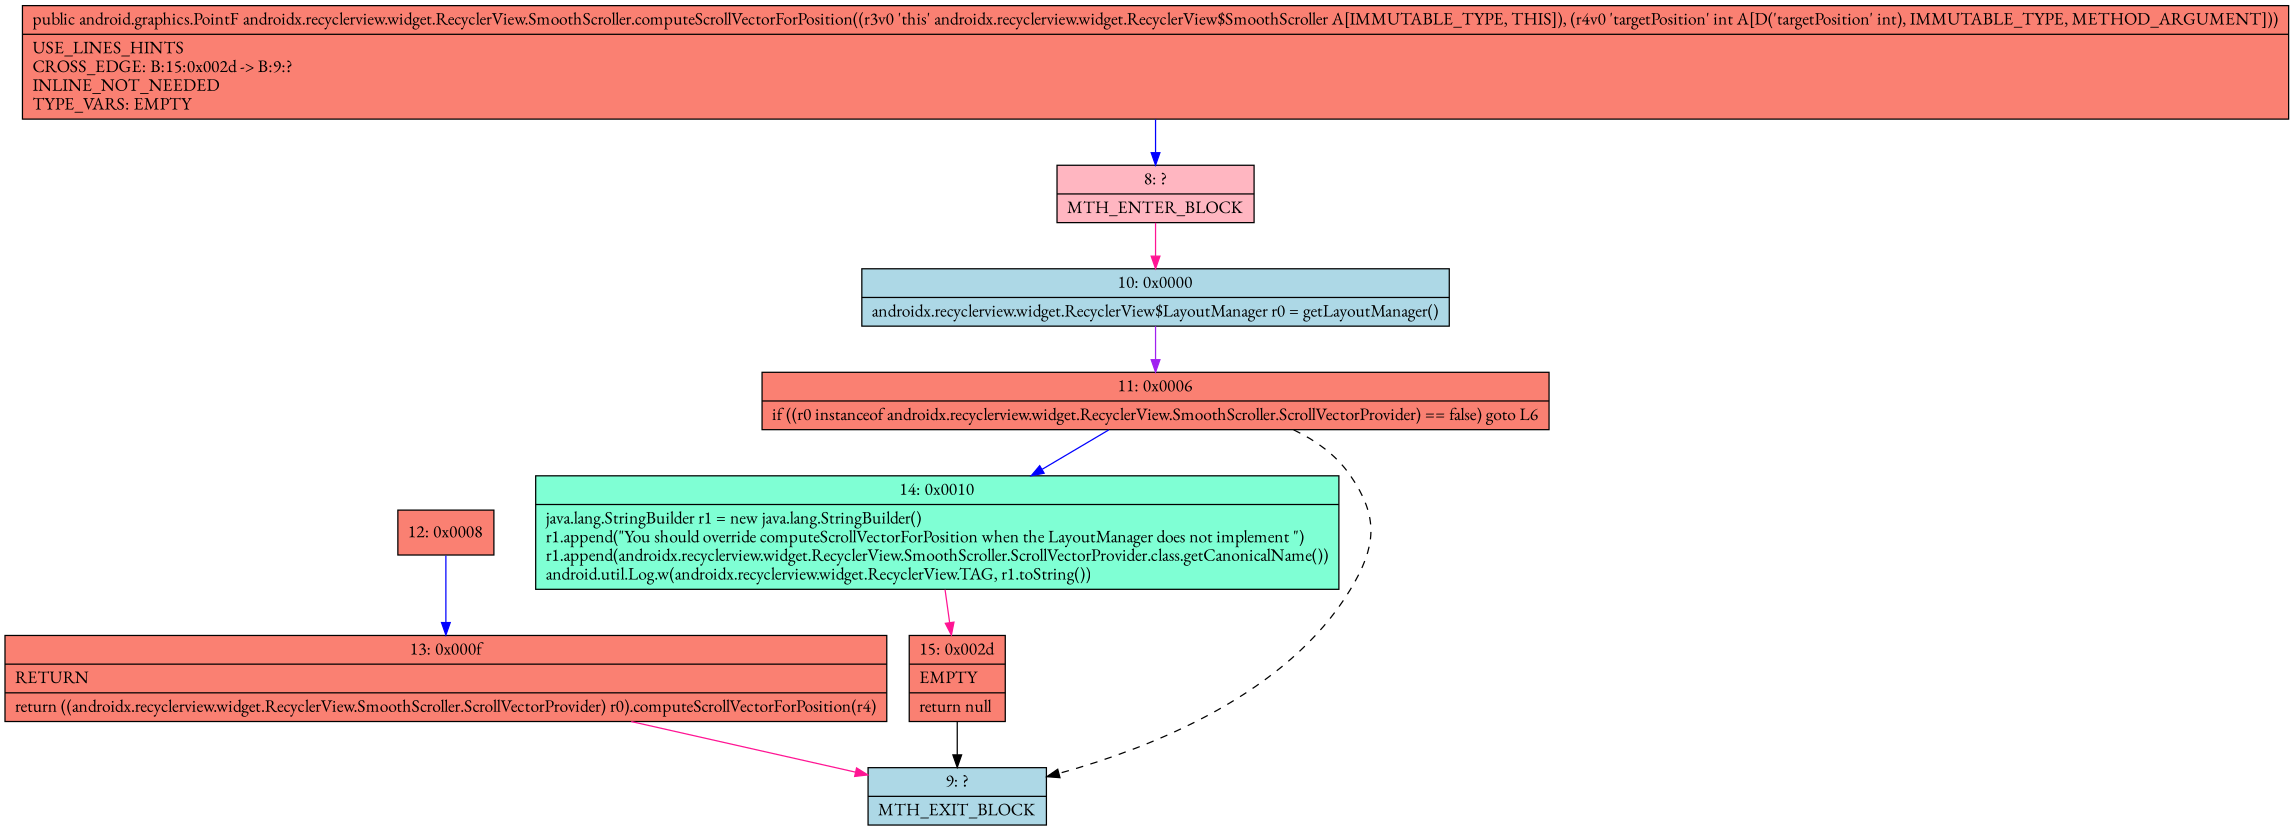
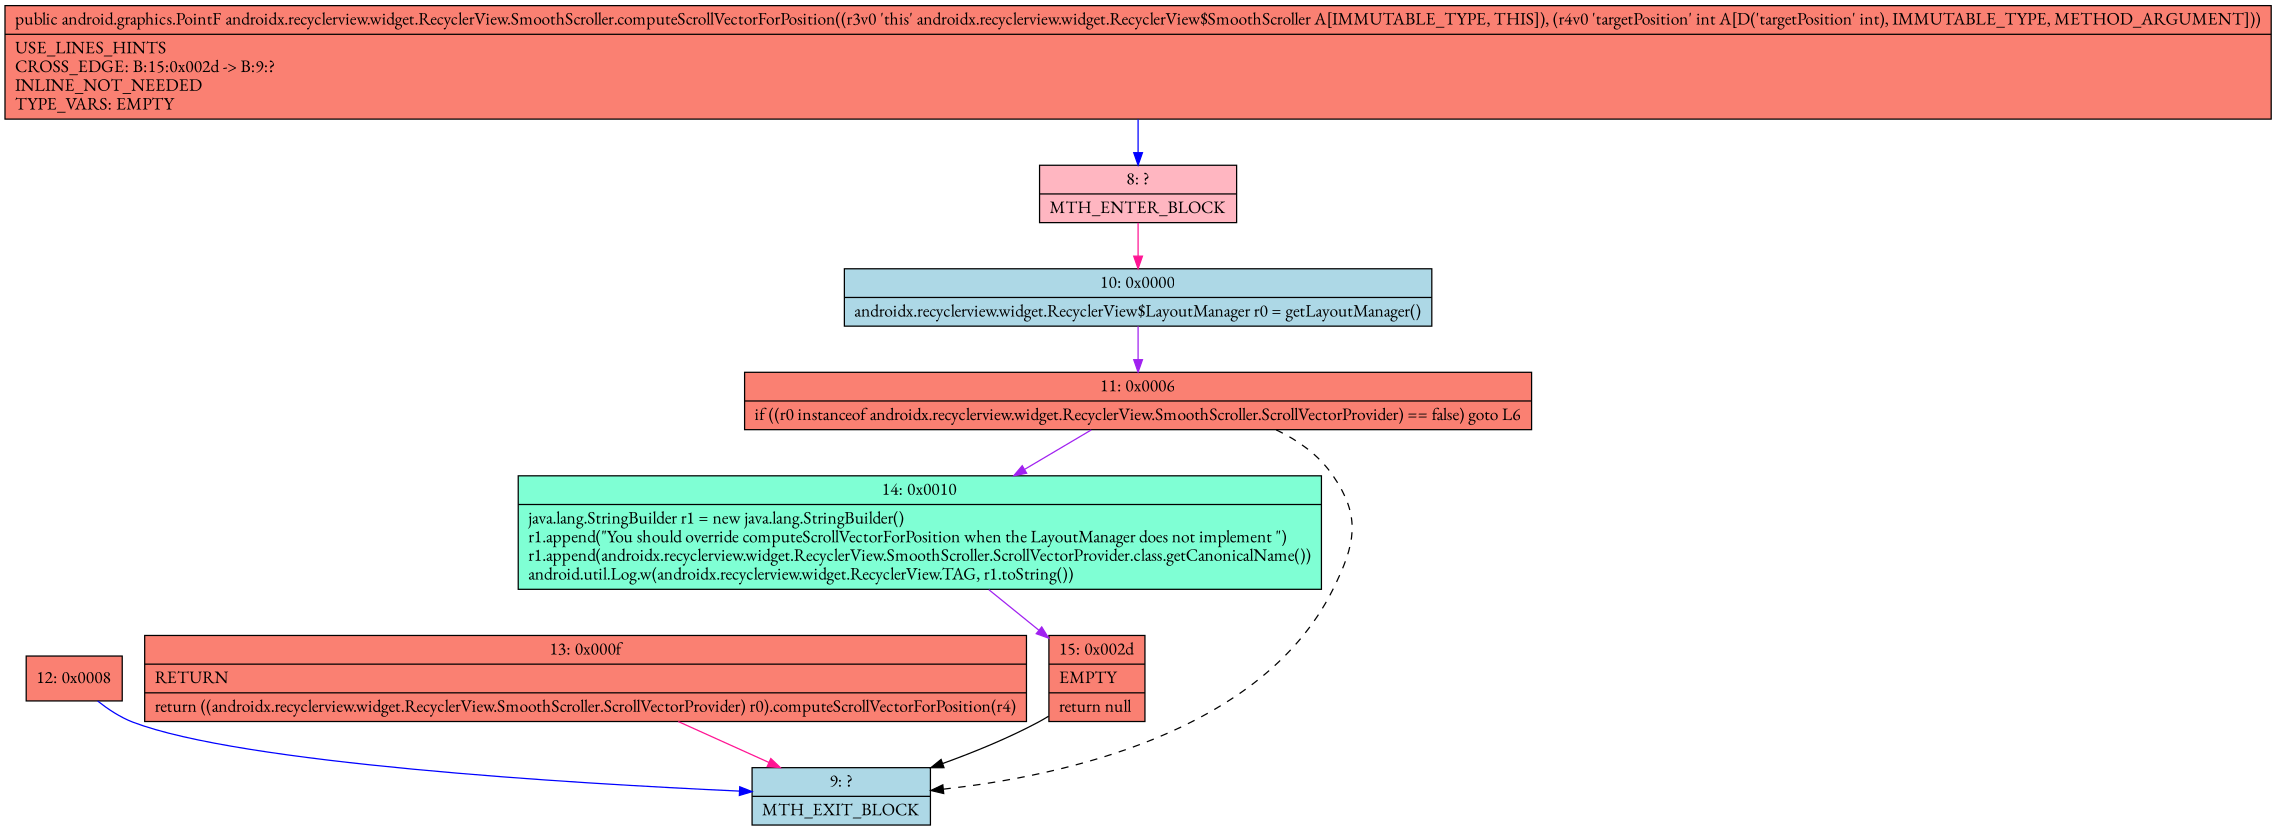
(1075, 450) -> (1058, 450)
(446, 589) -> (414, 769)
(947, 606) -> (1014, 610)
